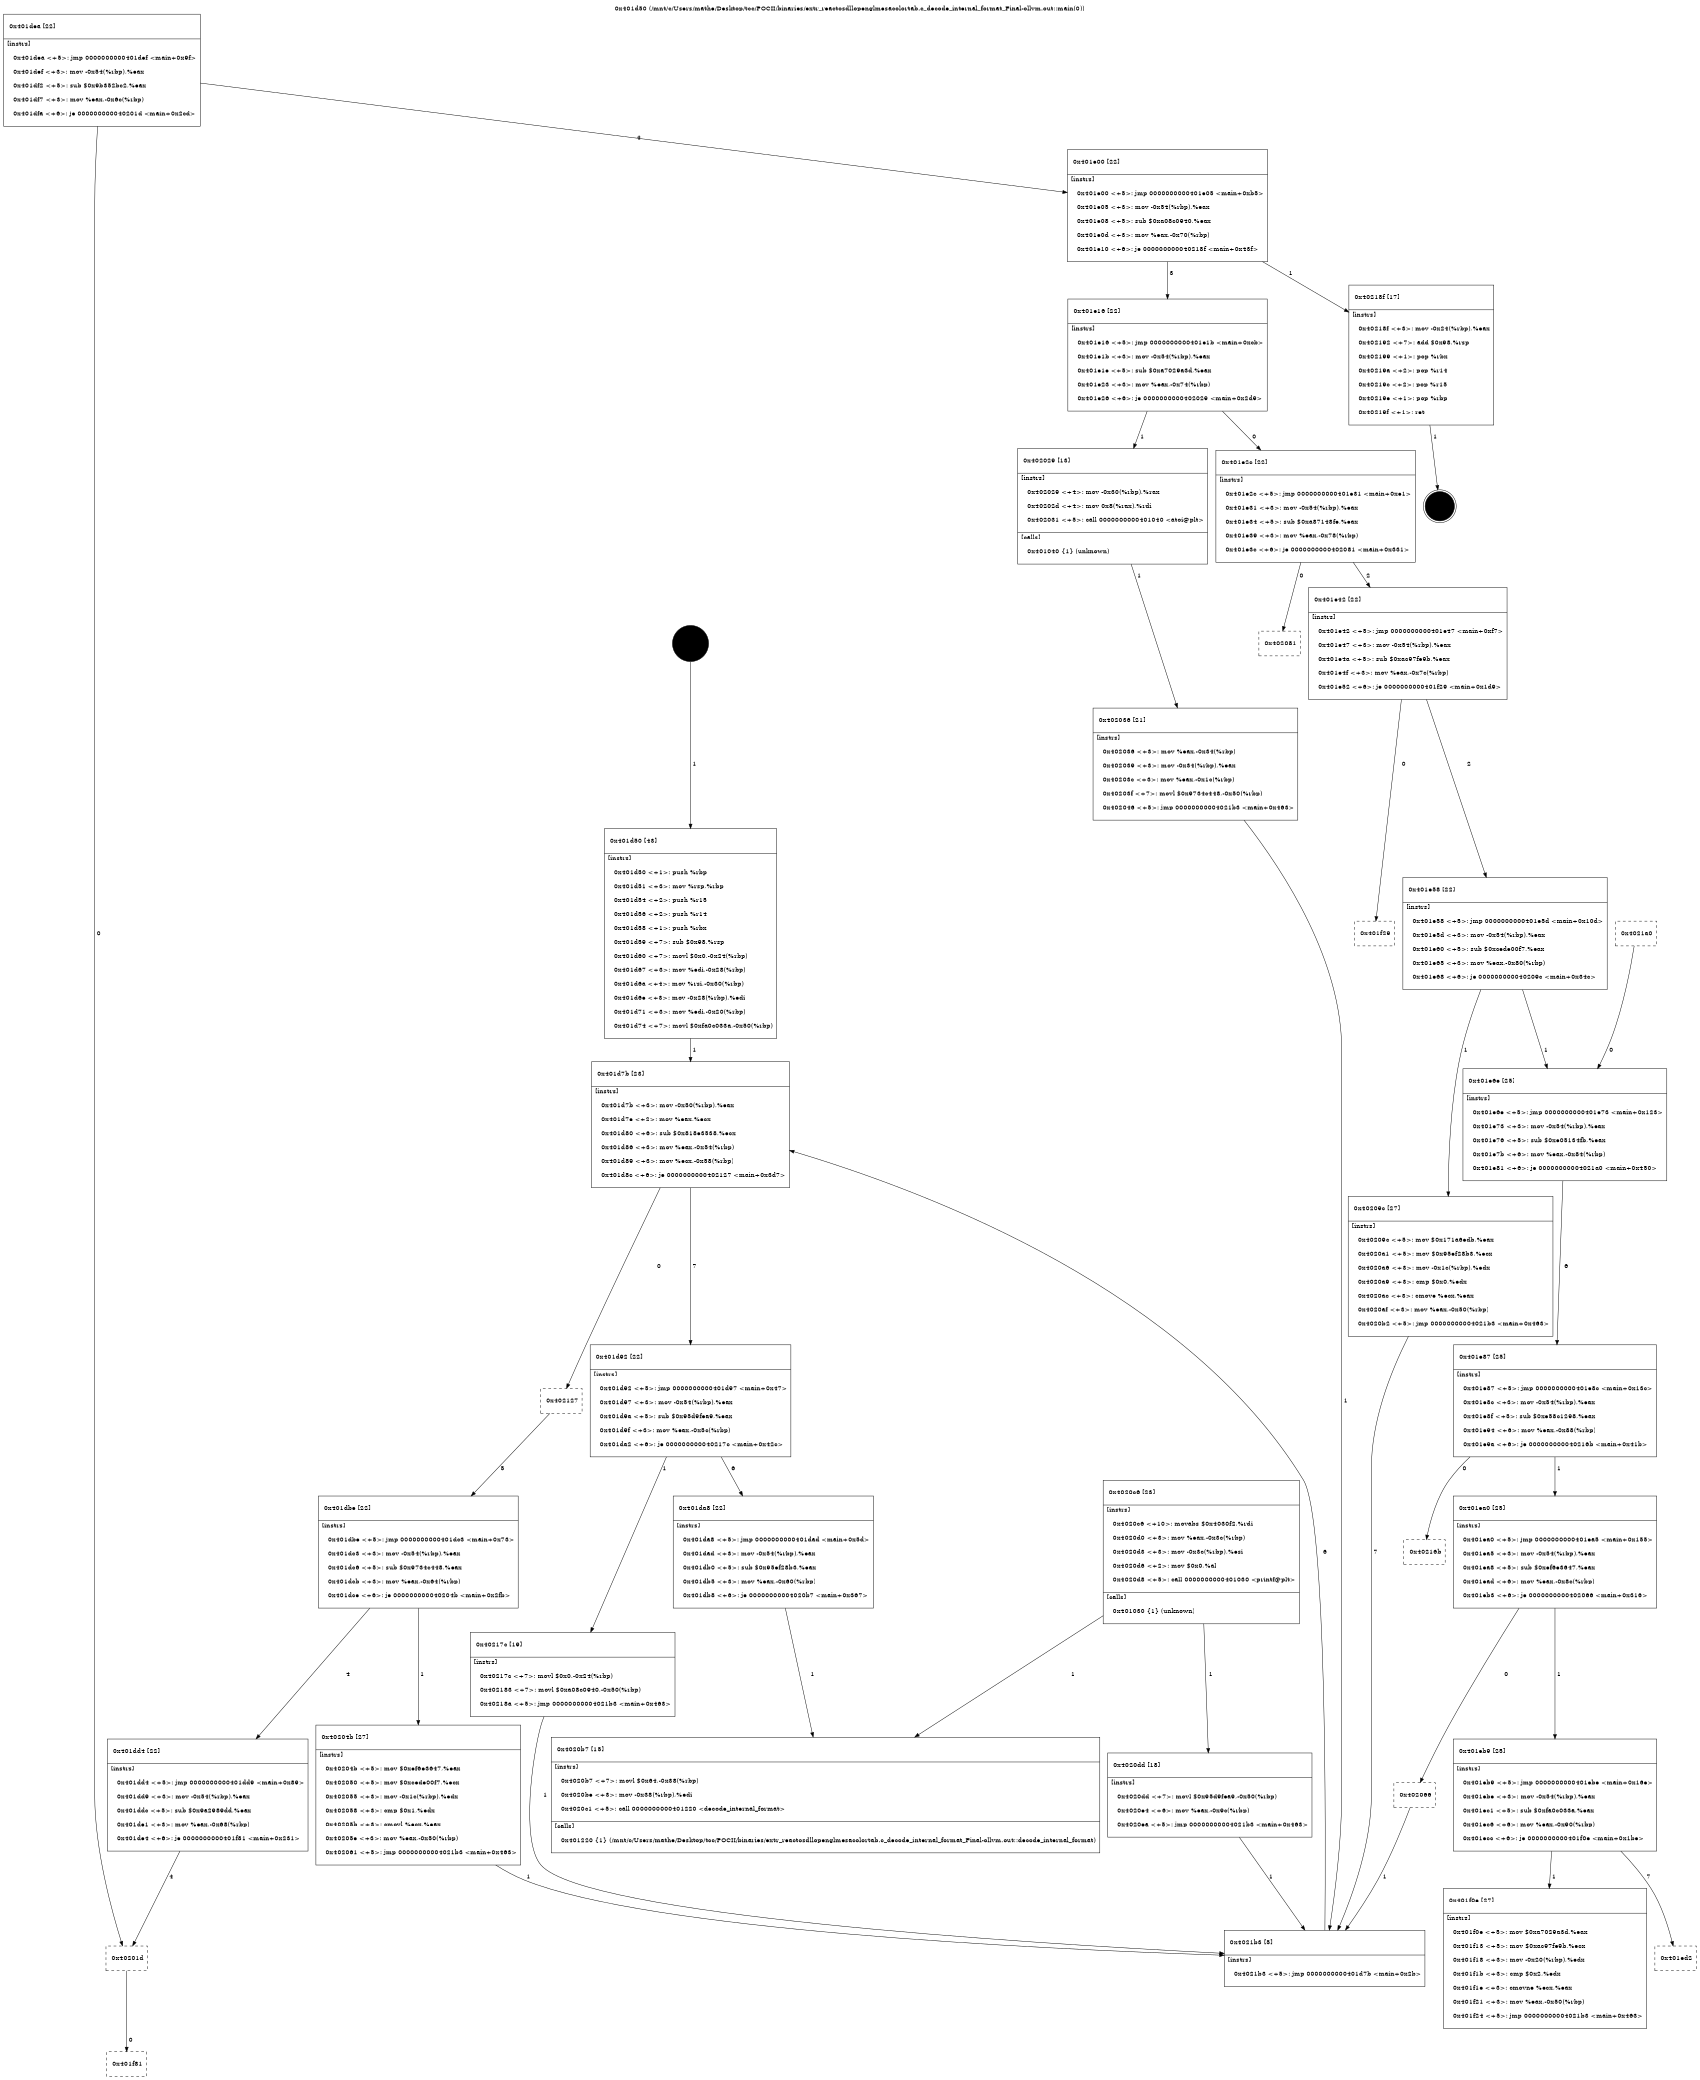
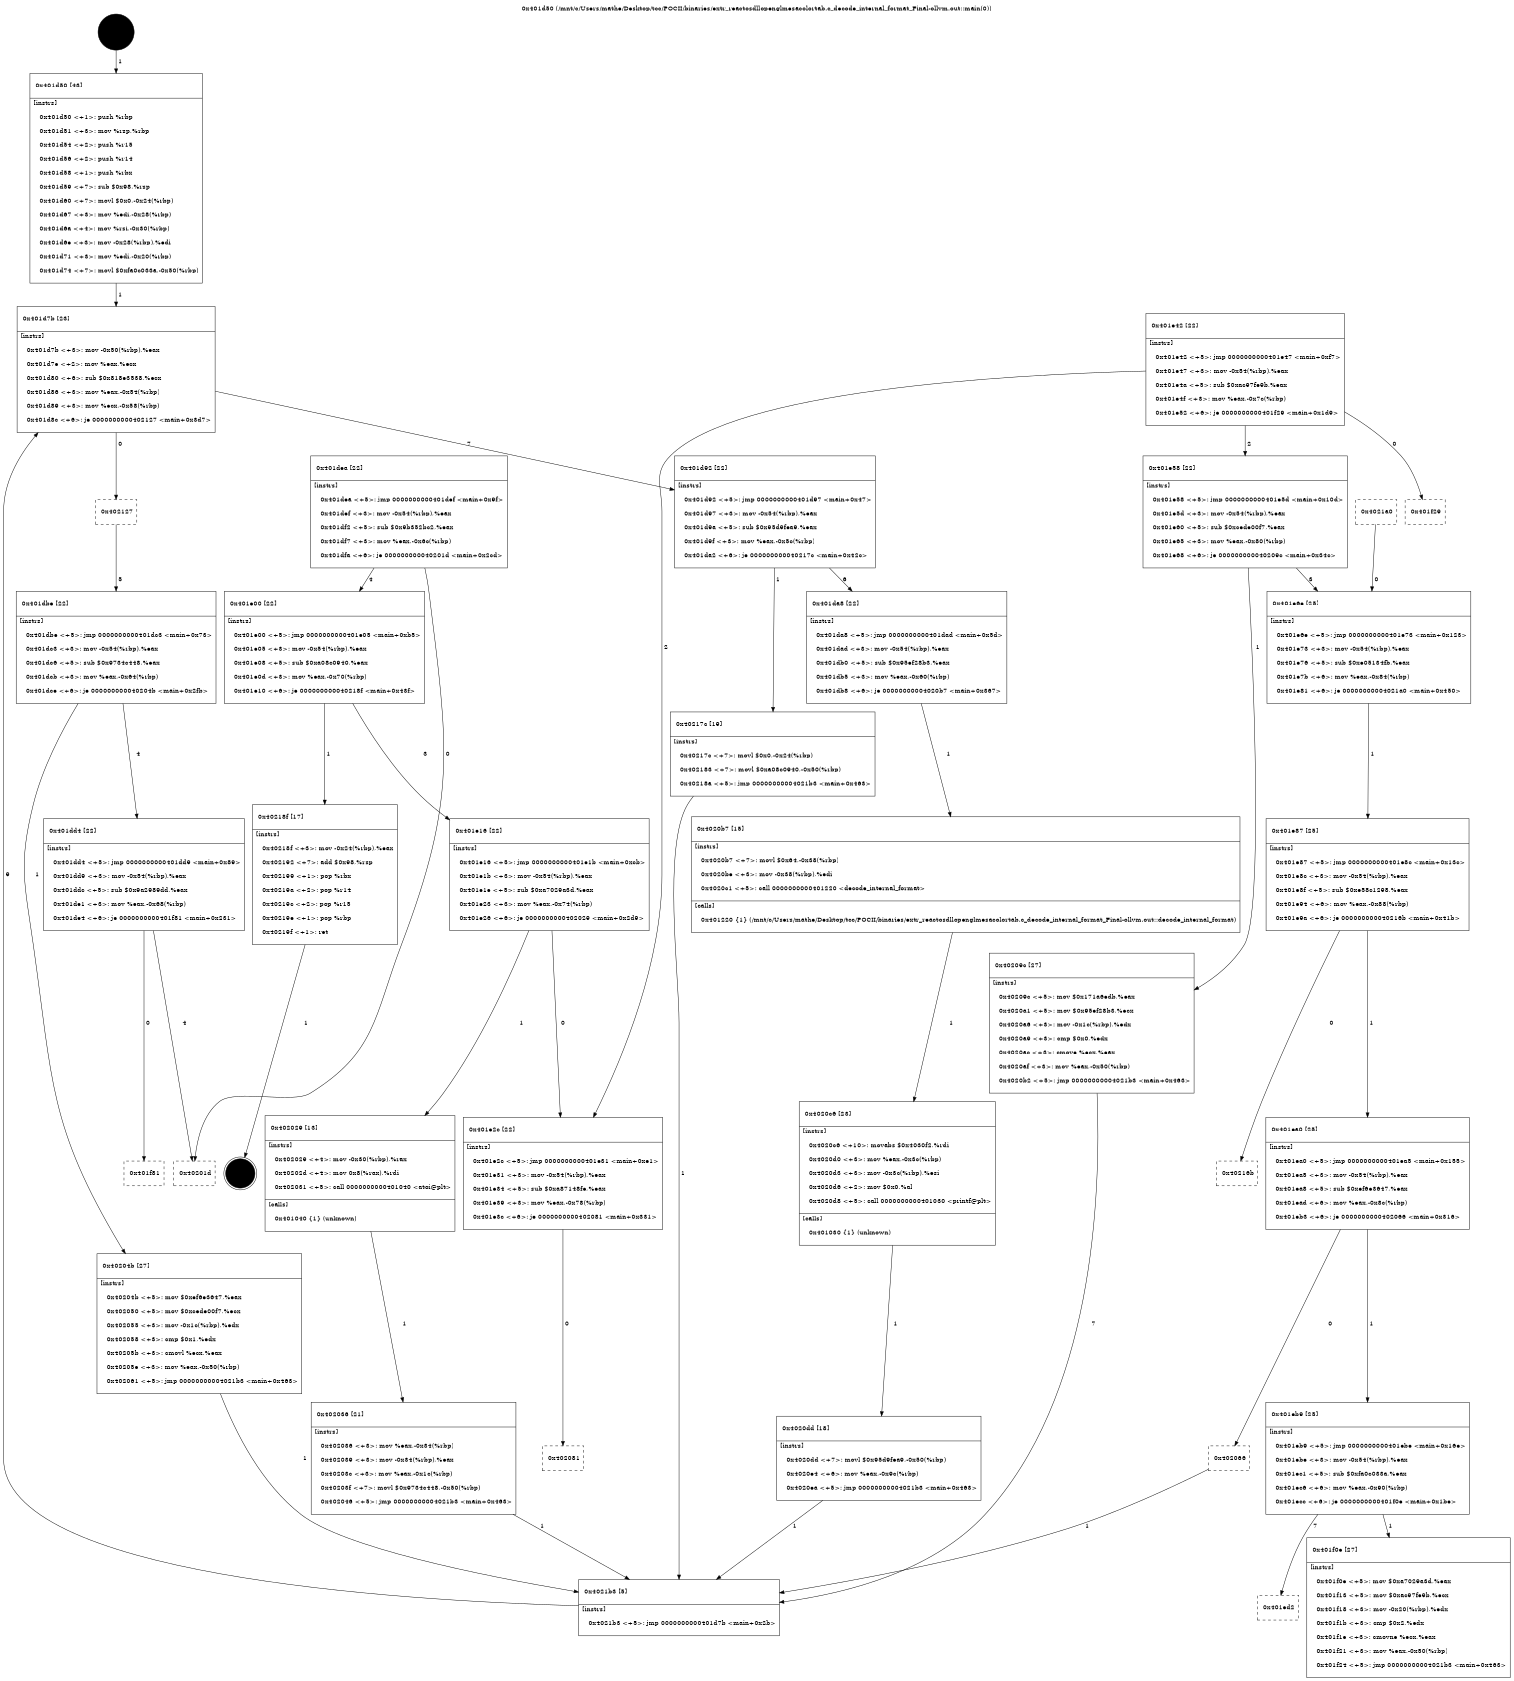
(1360, 573) -> (662, 544)
(1545, 1050) -> (1310, 580)
(1565, 1266) -> (1372, 754)
(1324, 1552) -> (7, 875)
(1011, 1675) -> (934, 1015)
(127, 2009) -> (144, 1044)
